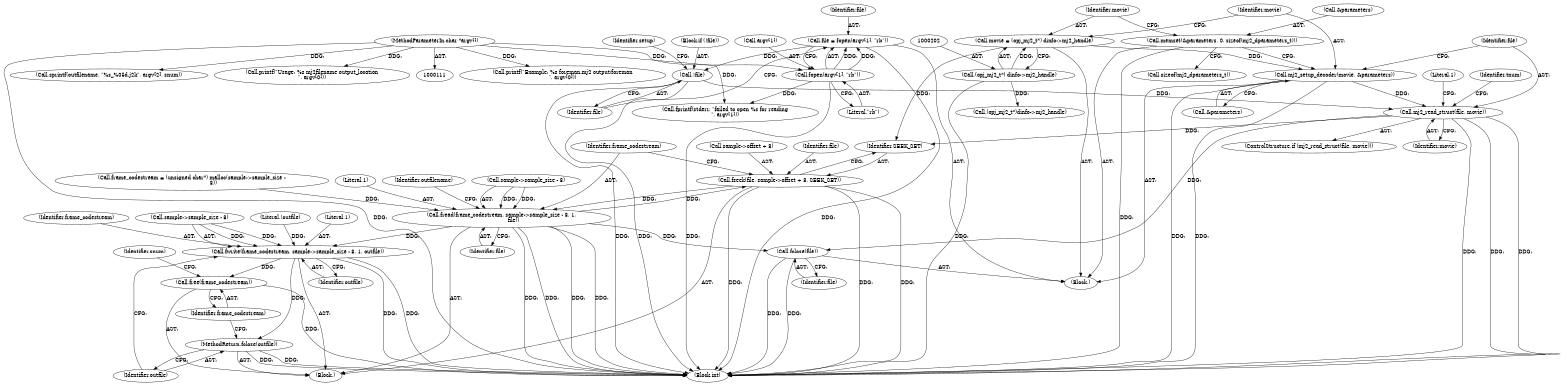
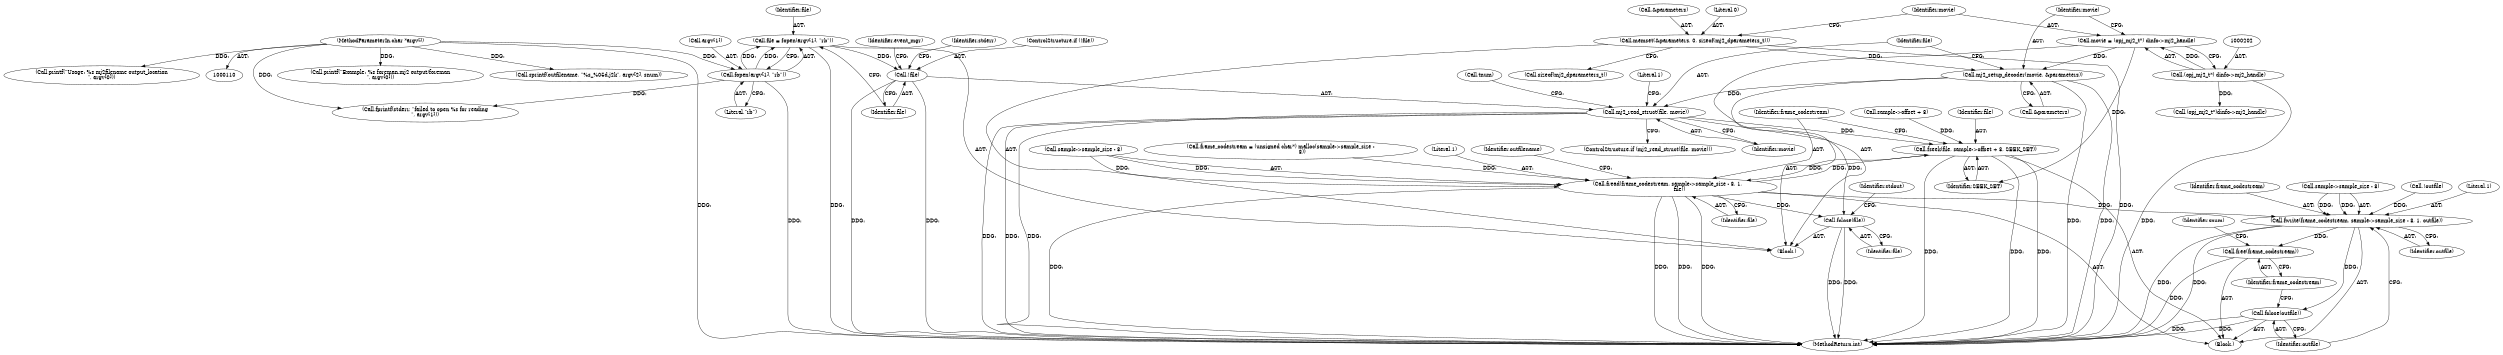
none -> (1726, 10)
(634, 41) -> (974, 41)
(700, 41) -> (1060, 41)
none -> (895, 41)
(1289, 57) -> (1876, 57)
(435, 75) -> (224, 75)
(1501, 75) -> (1480, 75)
(1164, 94) -> (1328, 94)
(1164, 130) -> (1809, 130)
(1387, 131) -> (1654, 131)
(769, 162) -> (1948, 131)
(858, 162) -> (1971, 168)
none -> (1882, 187)
(280, 218) -> (2427, 187)
(239, 345) -> (2276, 314)
(707, 376) -> (1837, 345)
